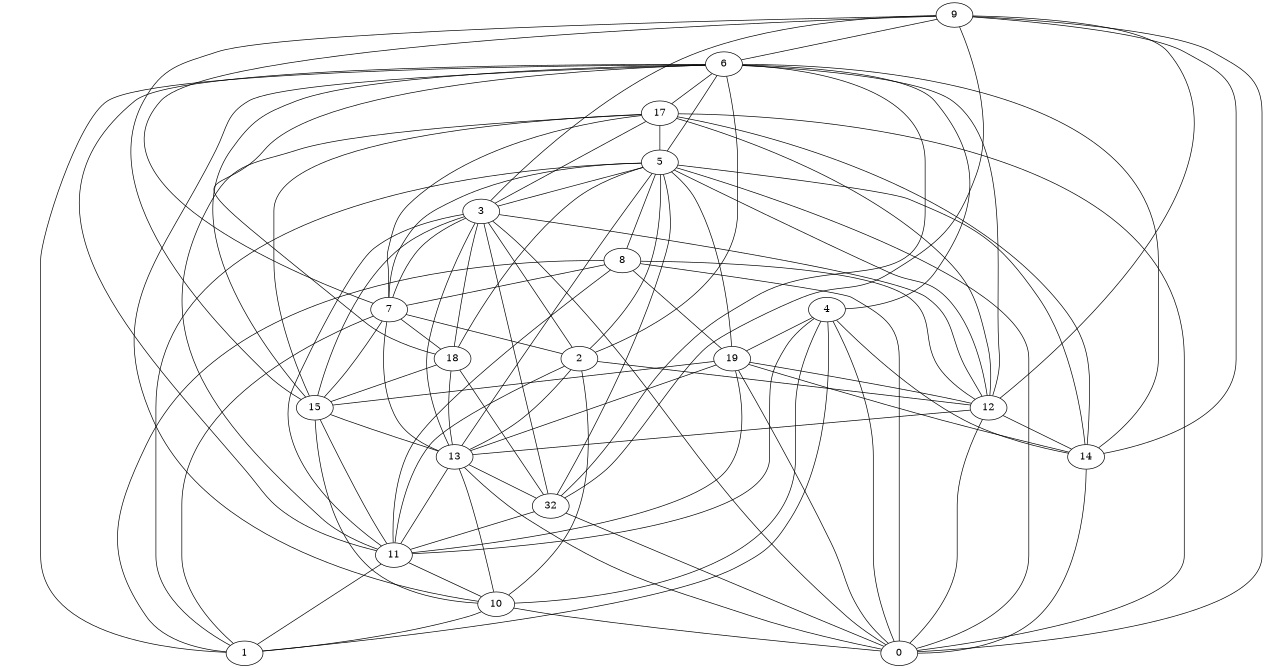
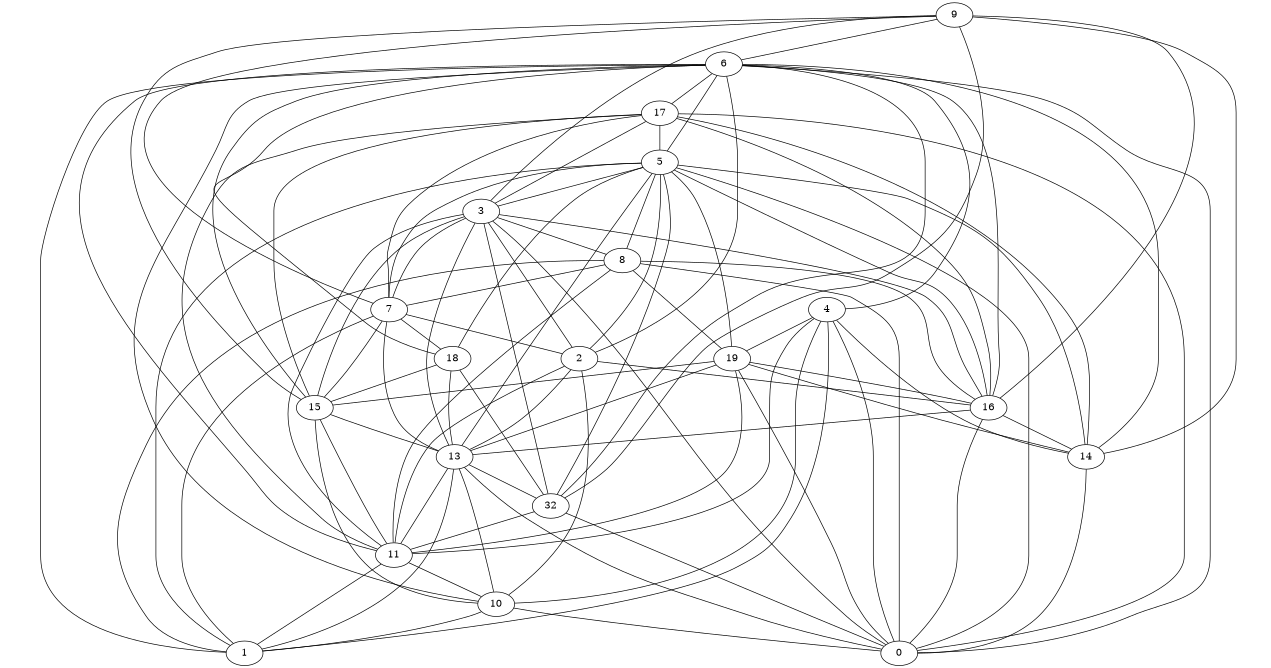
(464, 285) -> (552, 236)
(1262, 356) -> (1210, 290)
(989, 408) -> (989, 408)
none -> (392, 592)
